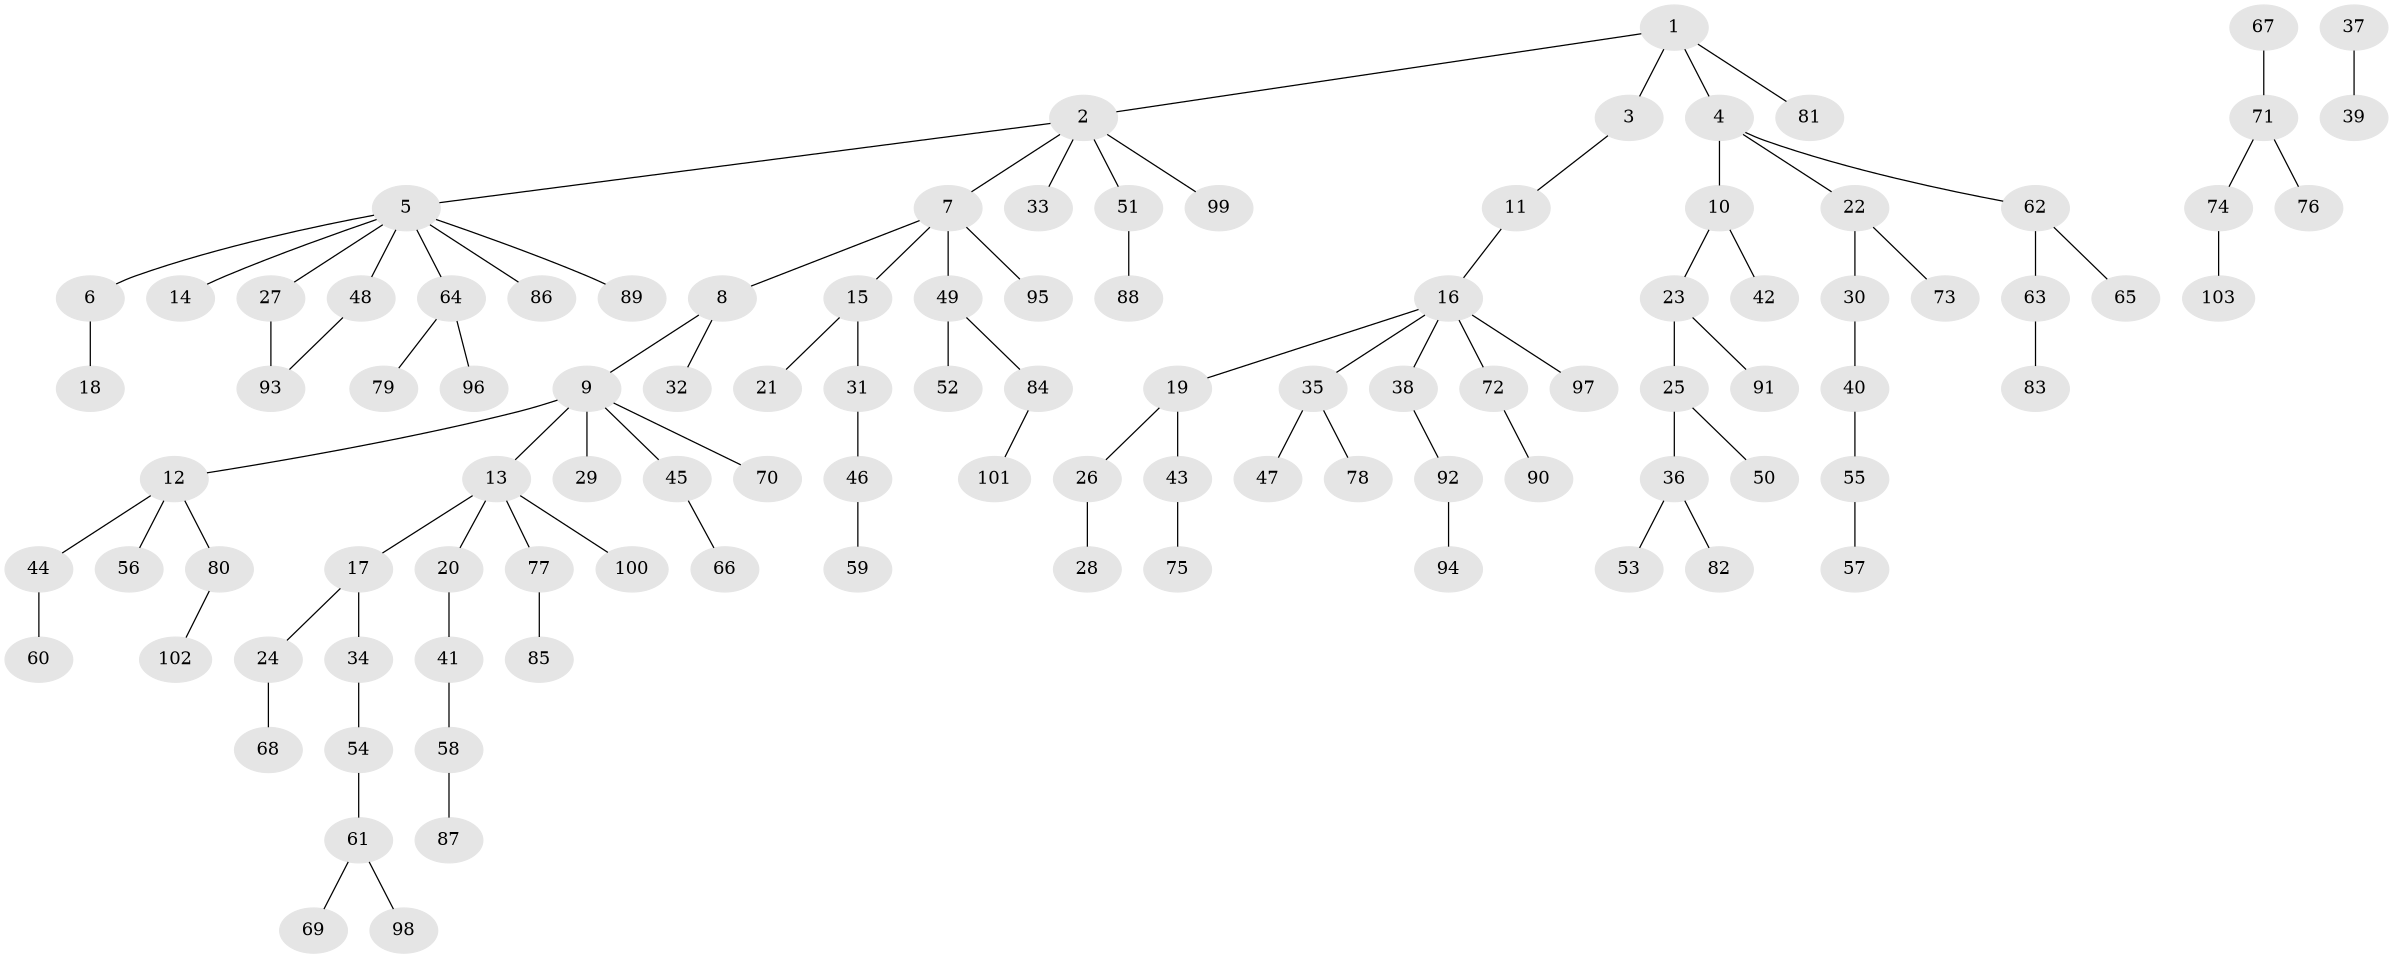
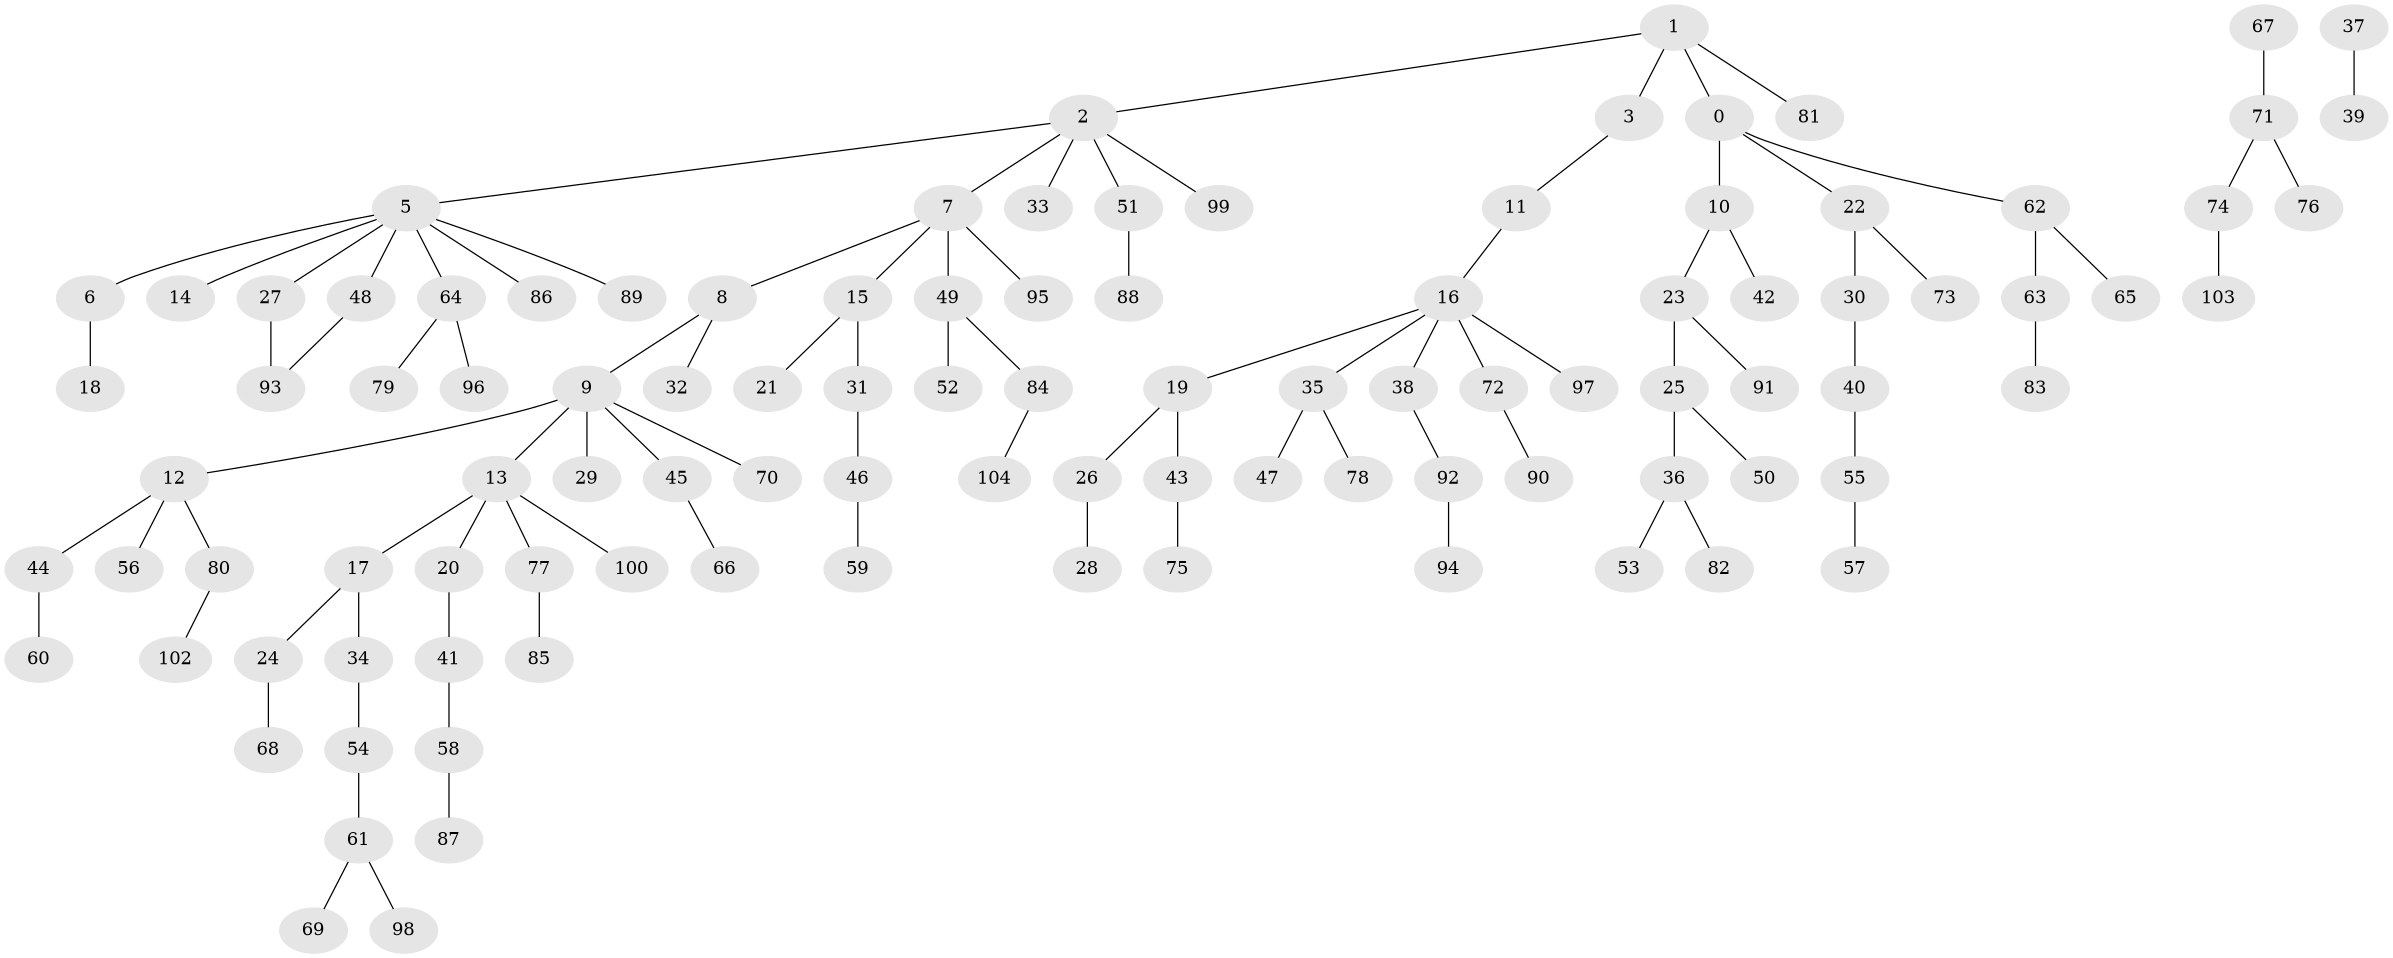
(1719, 118) -> (1719, 118)
(995, 479) -> (995, 479)
